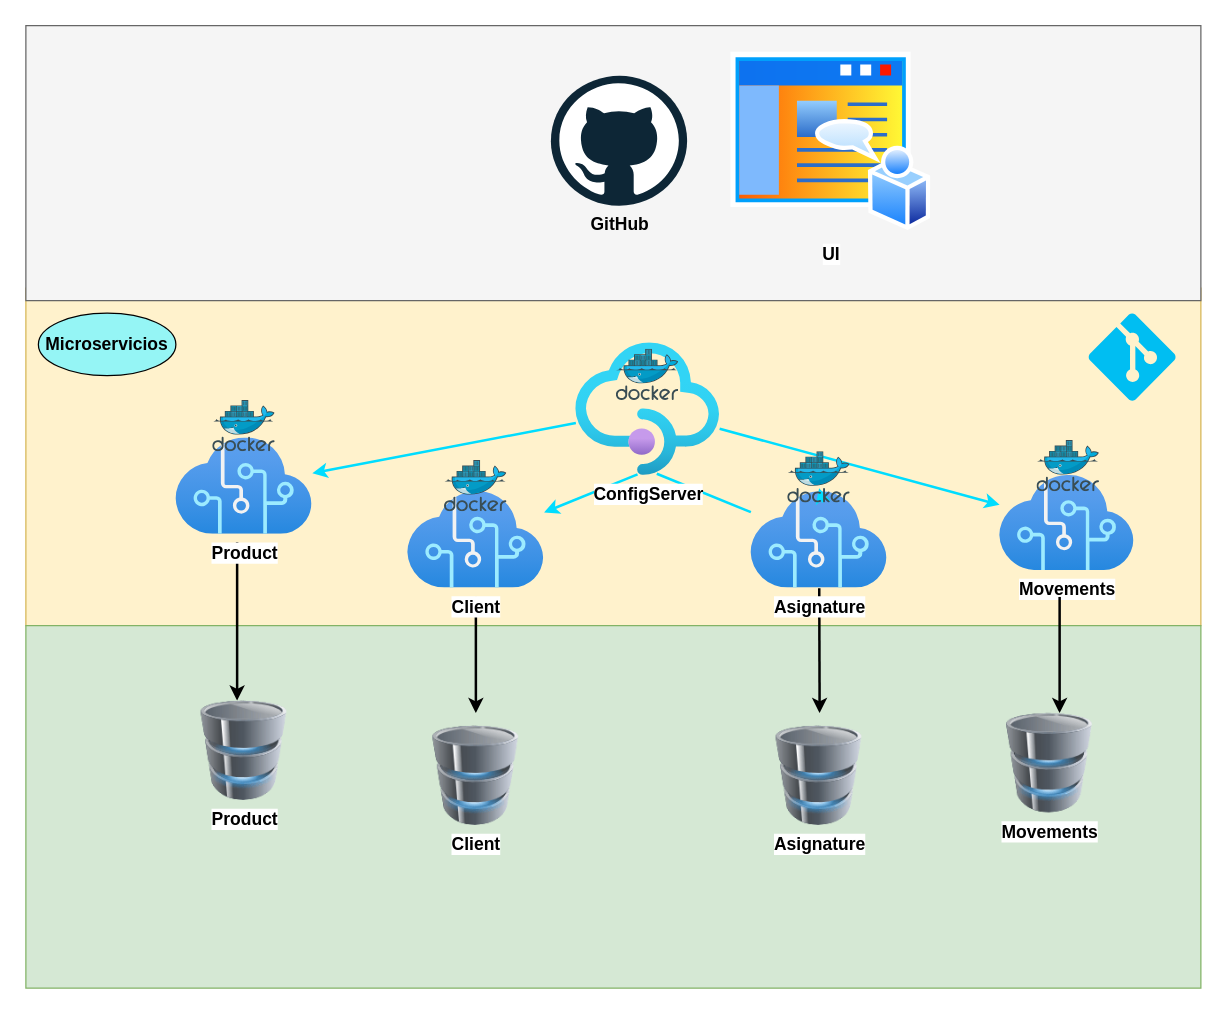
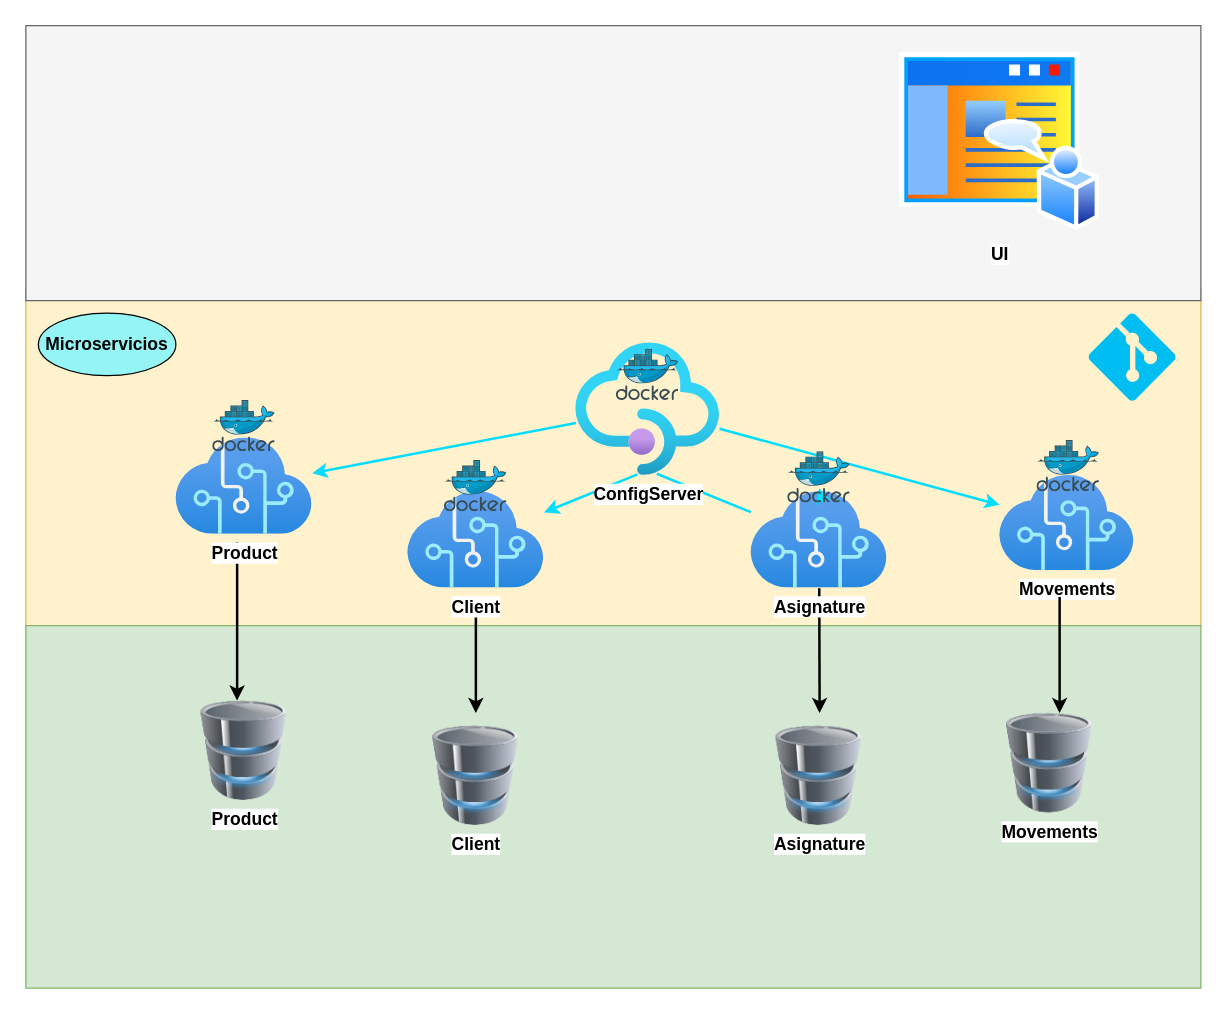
(619, 141) -> none
(831, 142) -> (999, 142)
